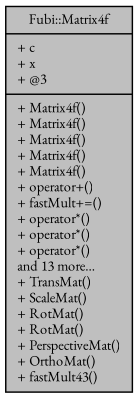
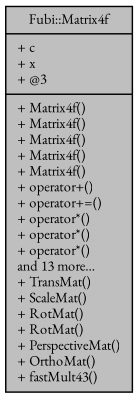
(60, 203) -> (60, 203)
